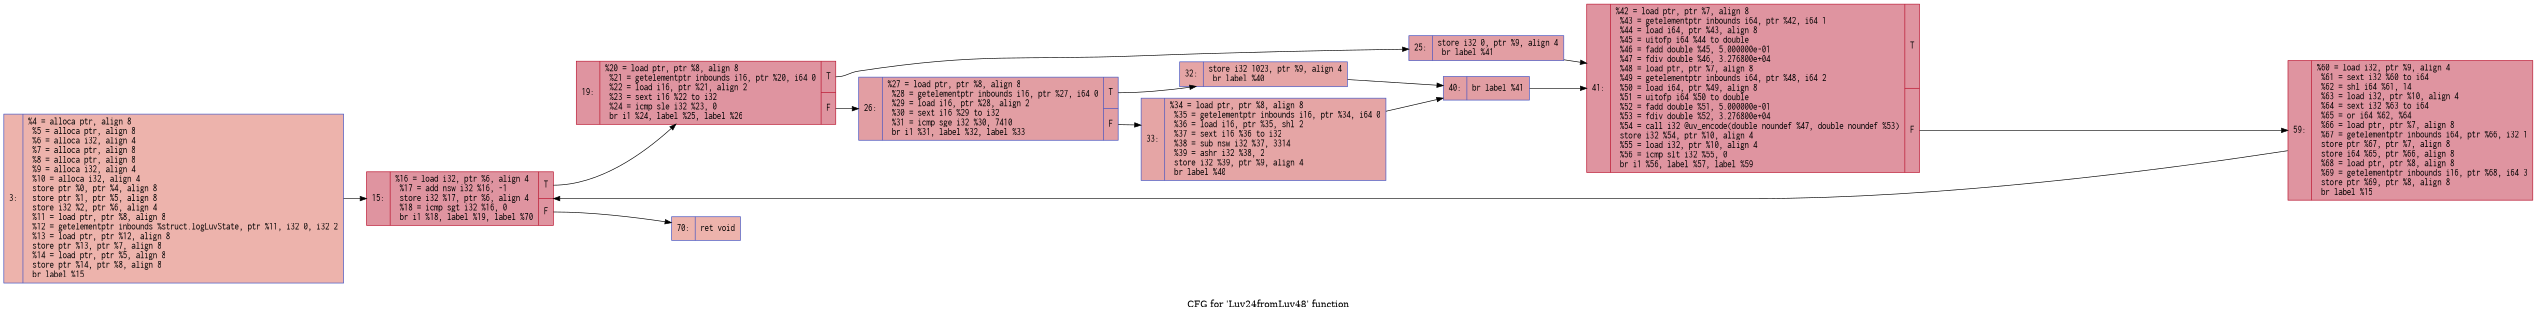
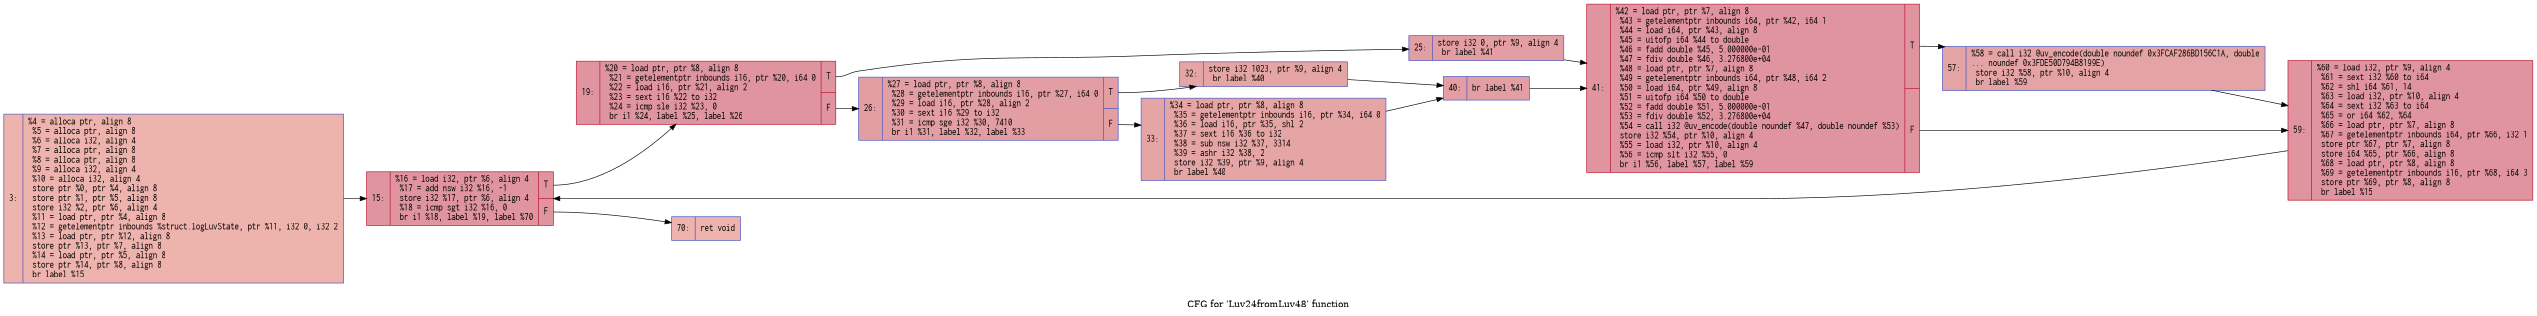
none -> (2104, 69)
(97, 217) -> (97, 217)
